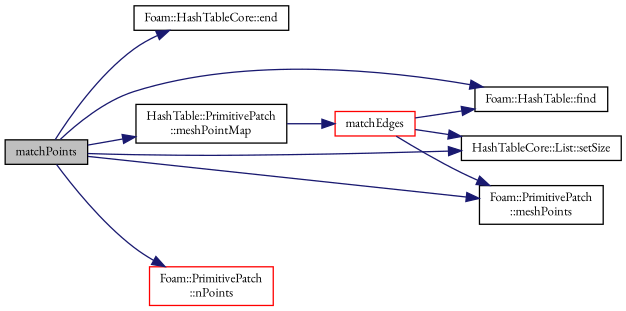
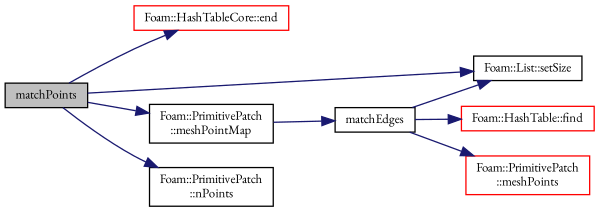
(211, 18) -> (211, 18)
(257, 71) -> none
(541, 99) -> (528, 119)
(211, 124) -> (211, 124)
(375, 124) -> (375, 120)
(541, 148) -> (528, 68)
(277, 177) -> none
(541, 205) -> (528, 175)
(211, 286) -> (211, 187)
